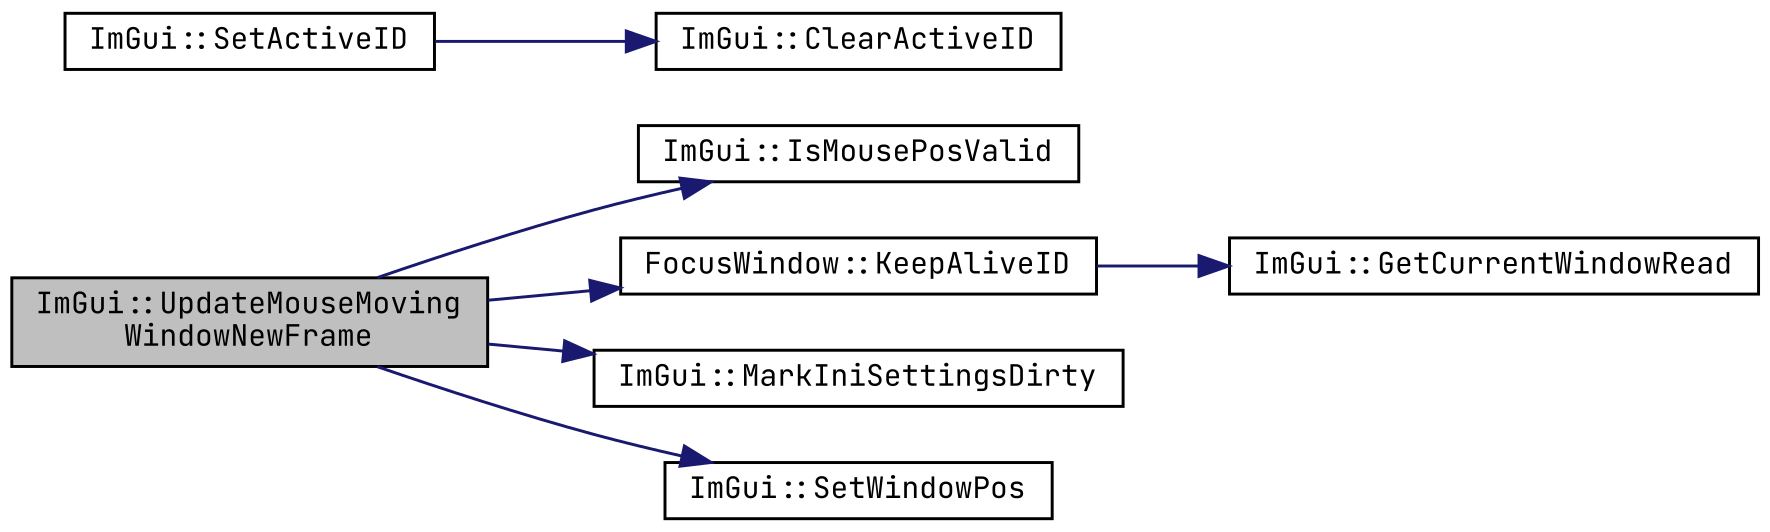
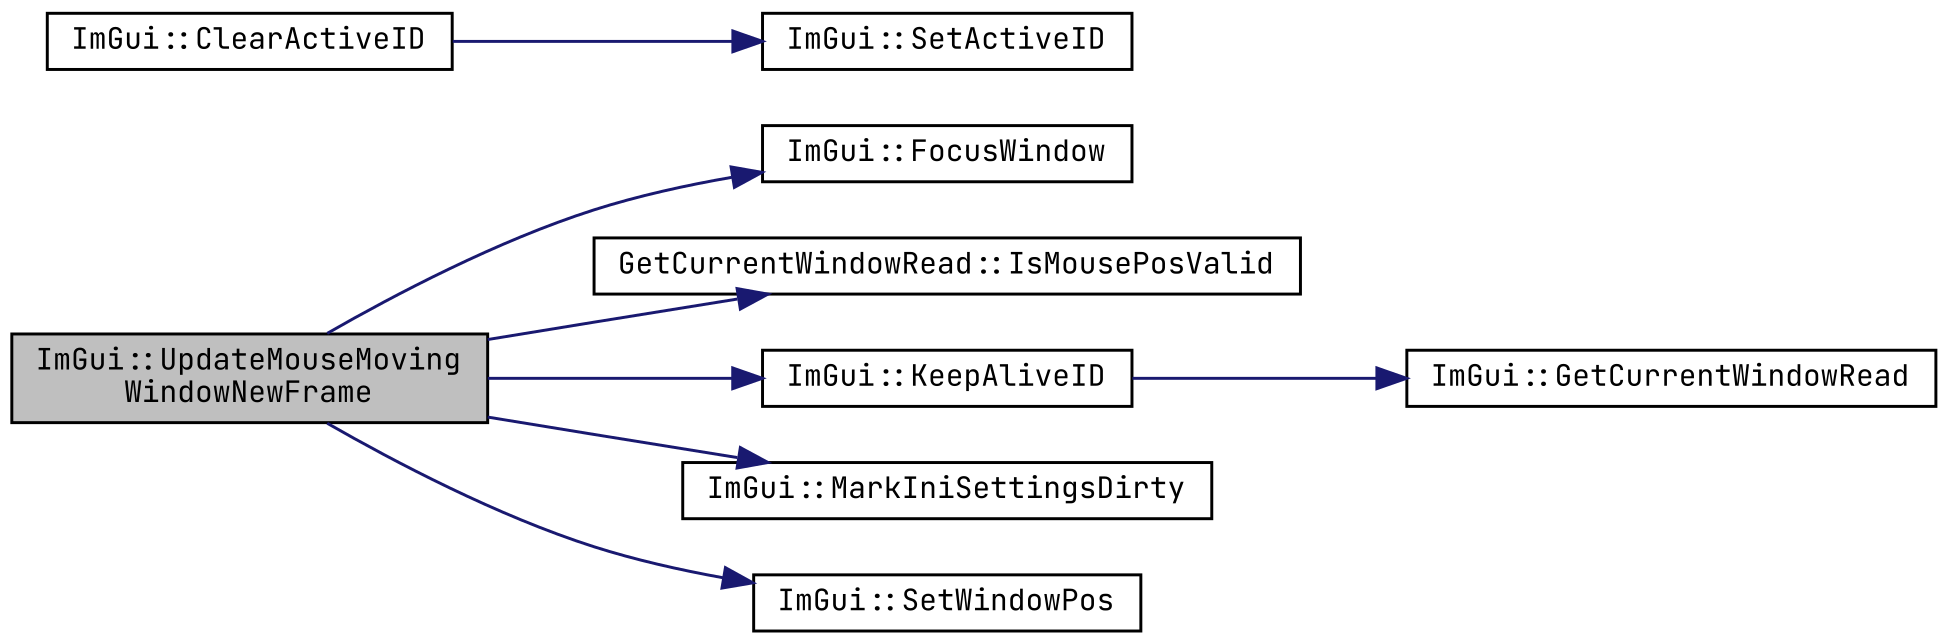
(531, 41) -> (593, 41)
(859, 154) -> (947, 266)
none -> (947, 154)
(859, 266) -> (947, 378)
